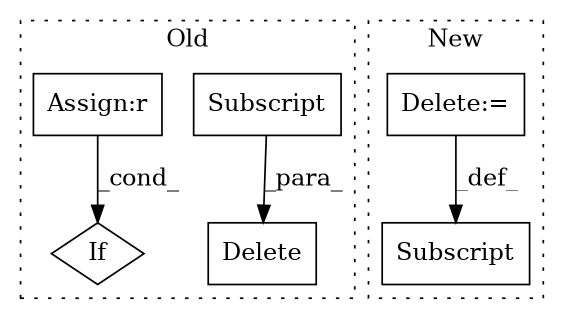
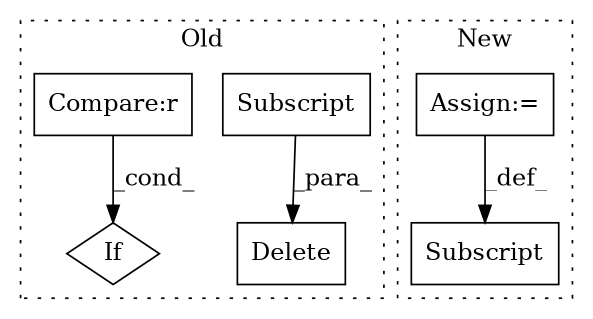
(98, 105) -> (113, 105)
(456, 105) -> (485, 105)
